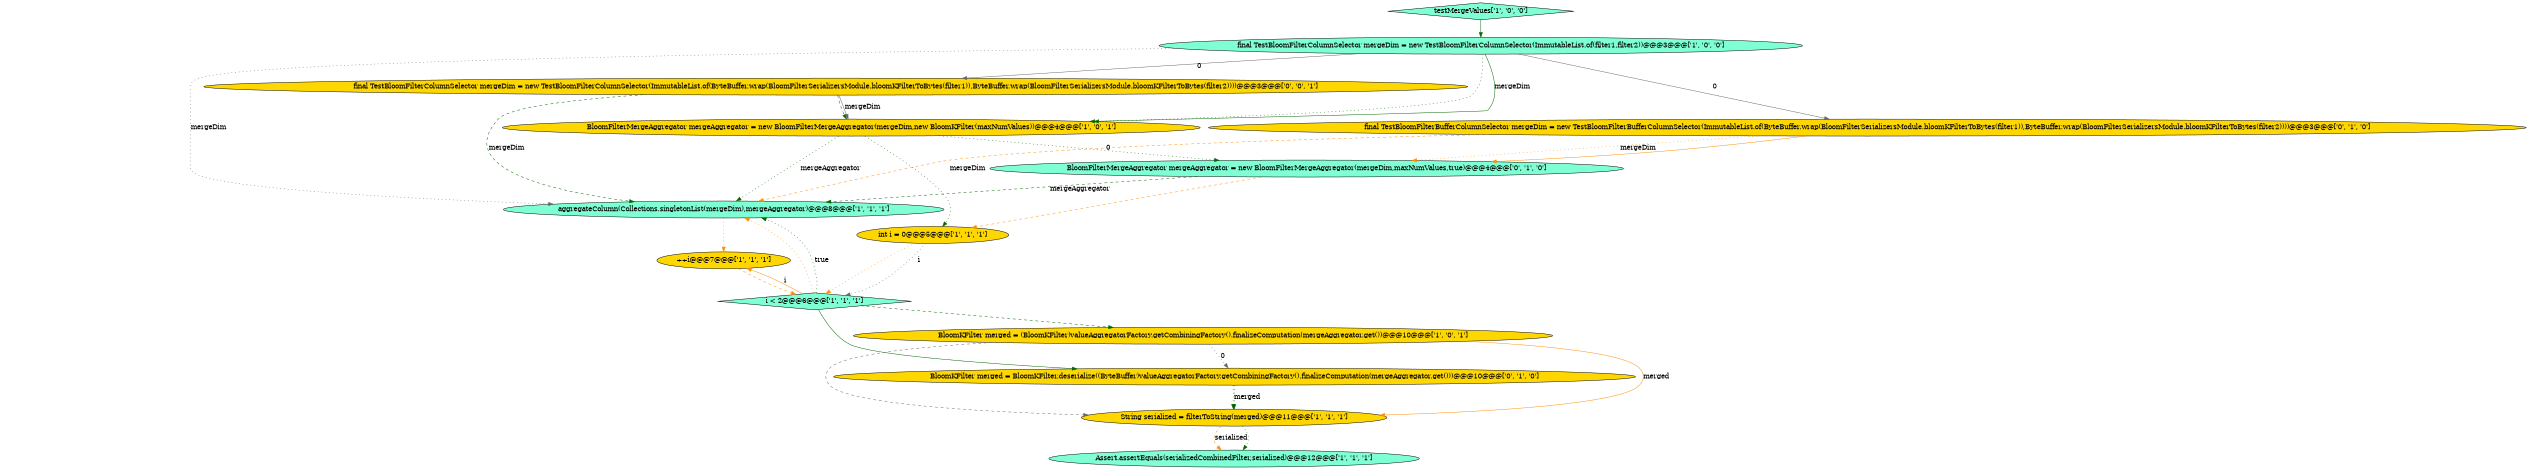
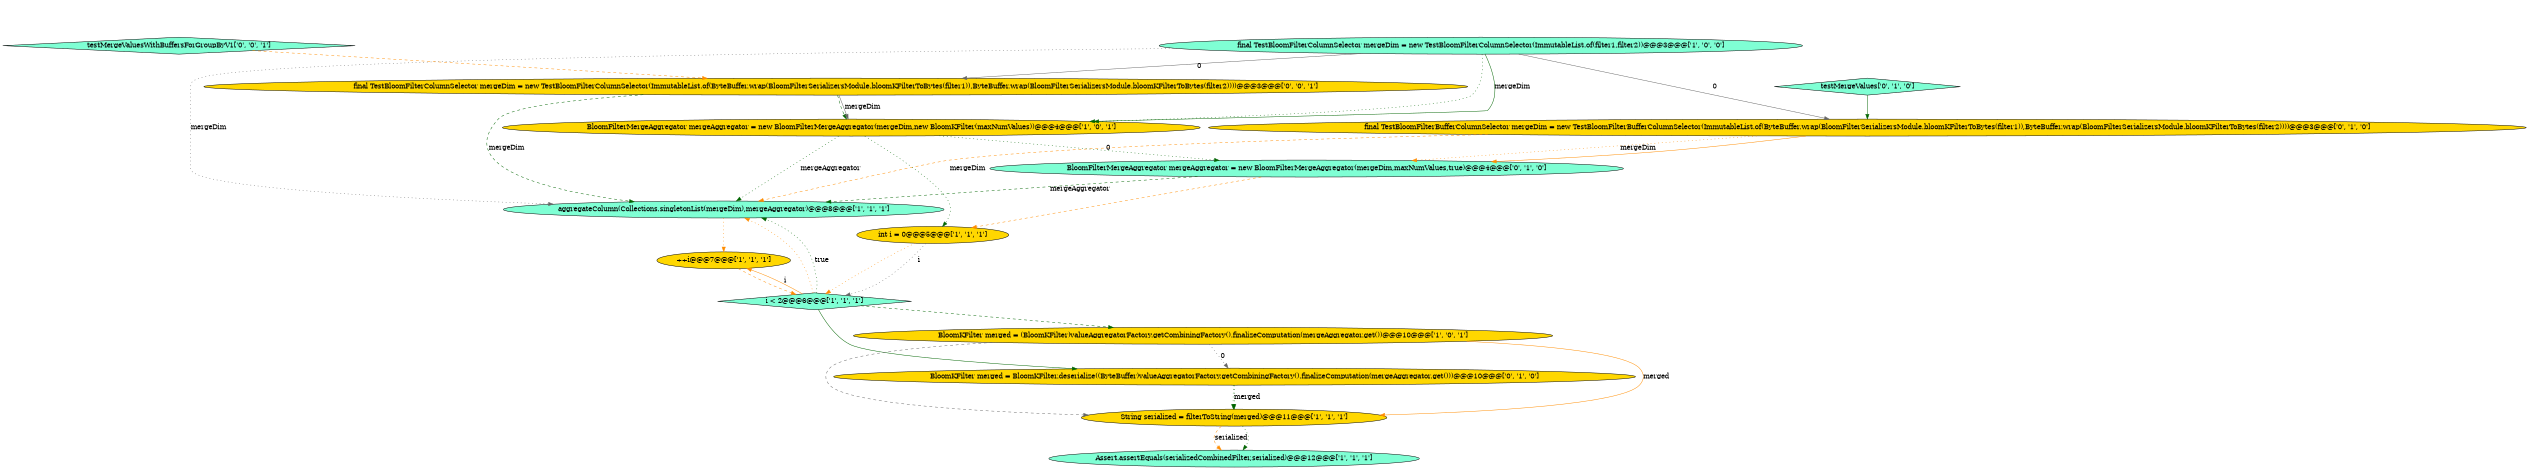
(1481, 11) -> none
none -> (179, 46)
none -> (1867, 87)
